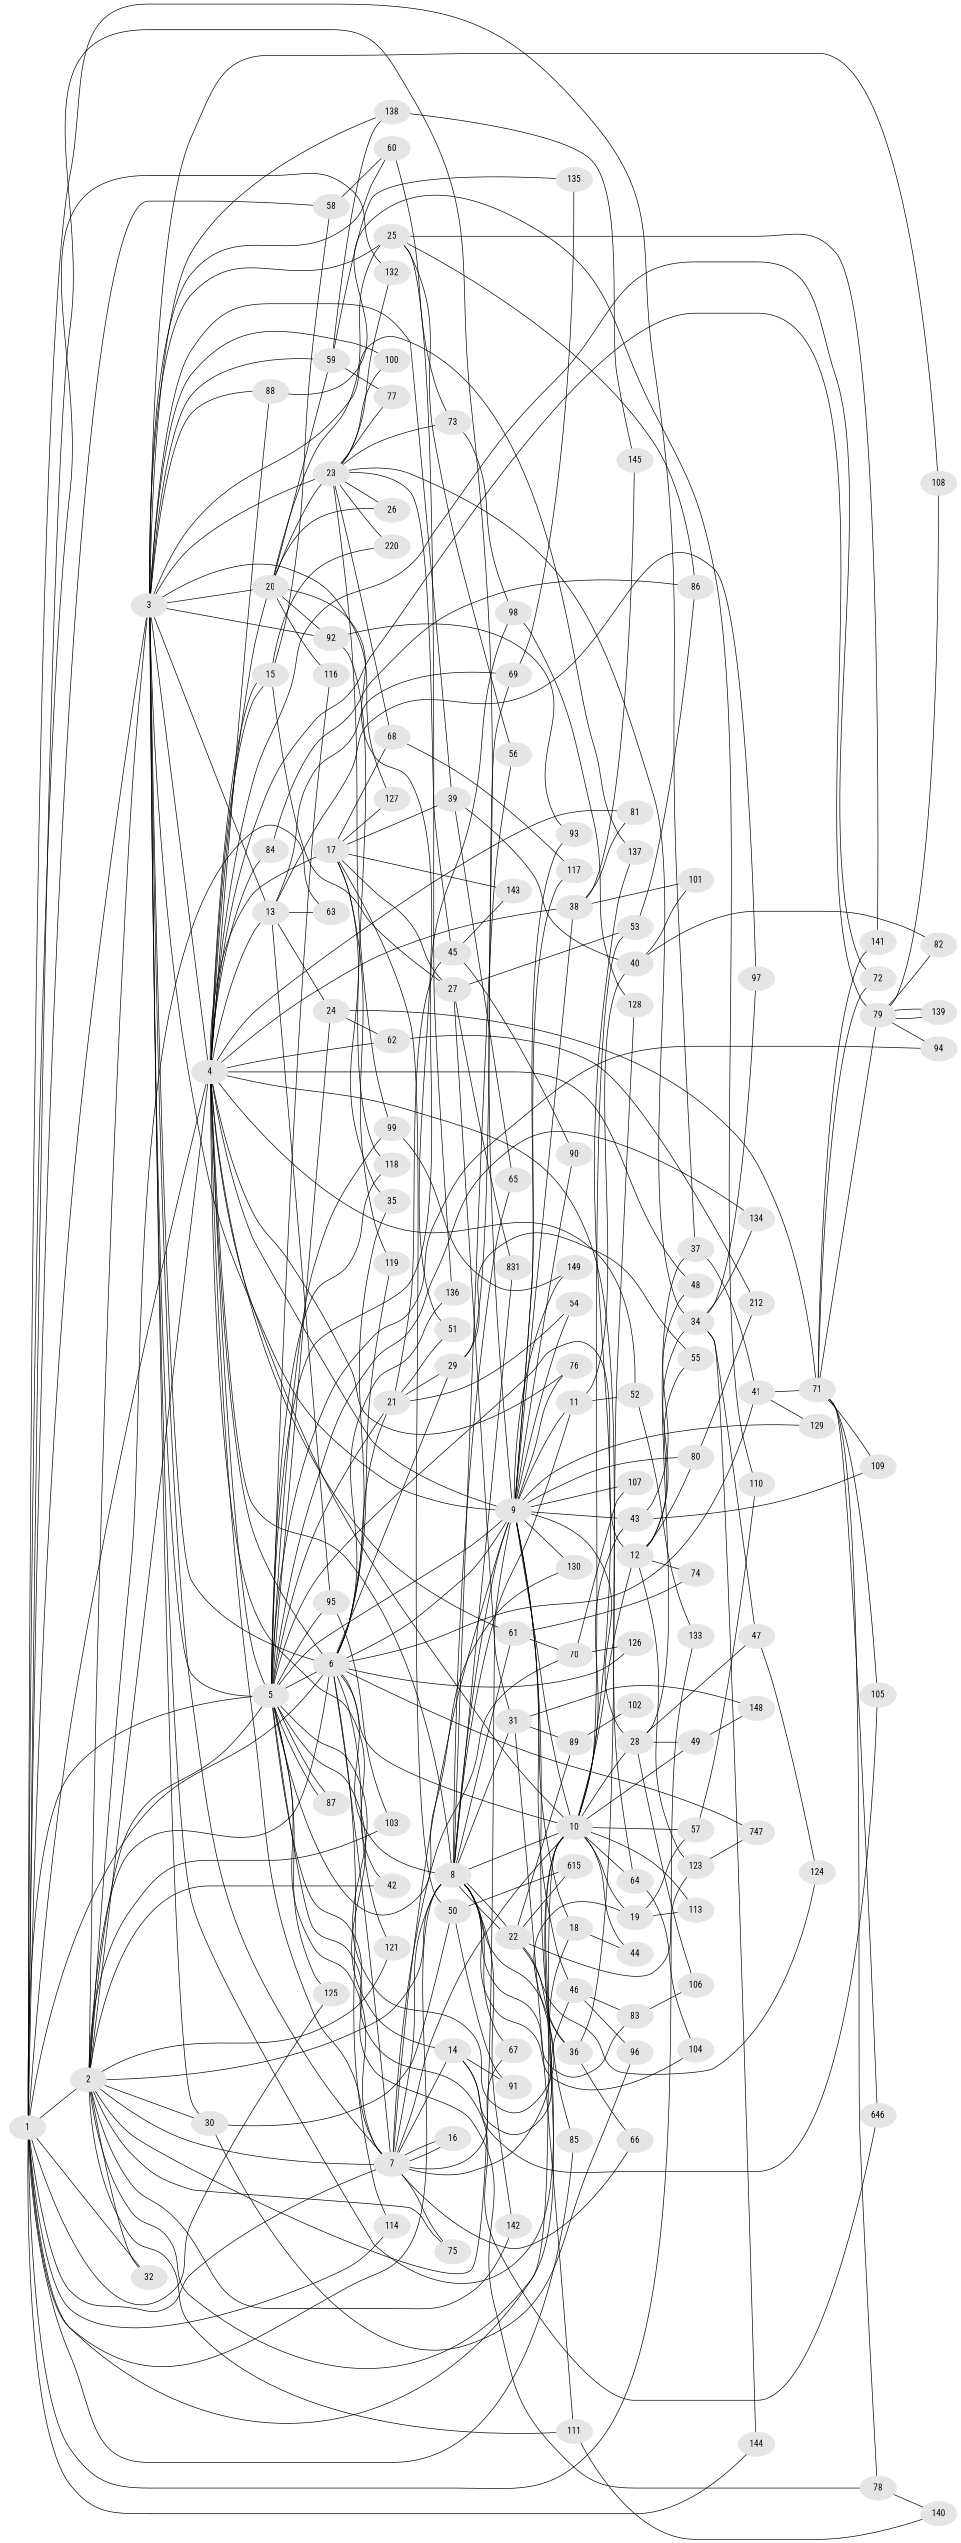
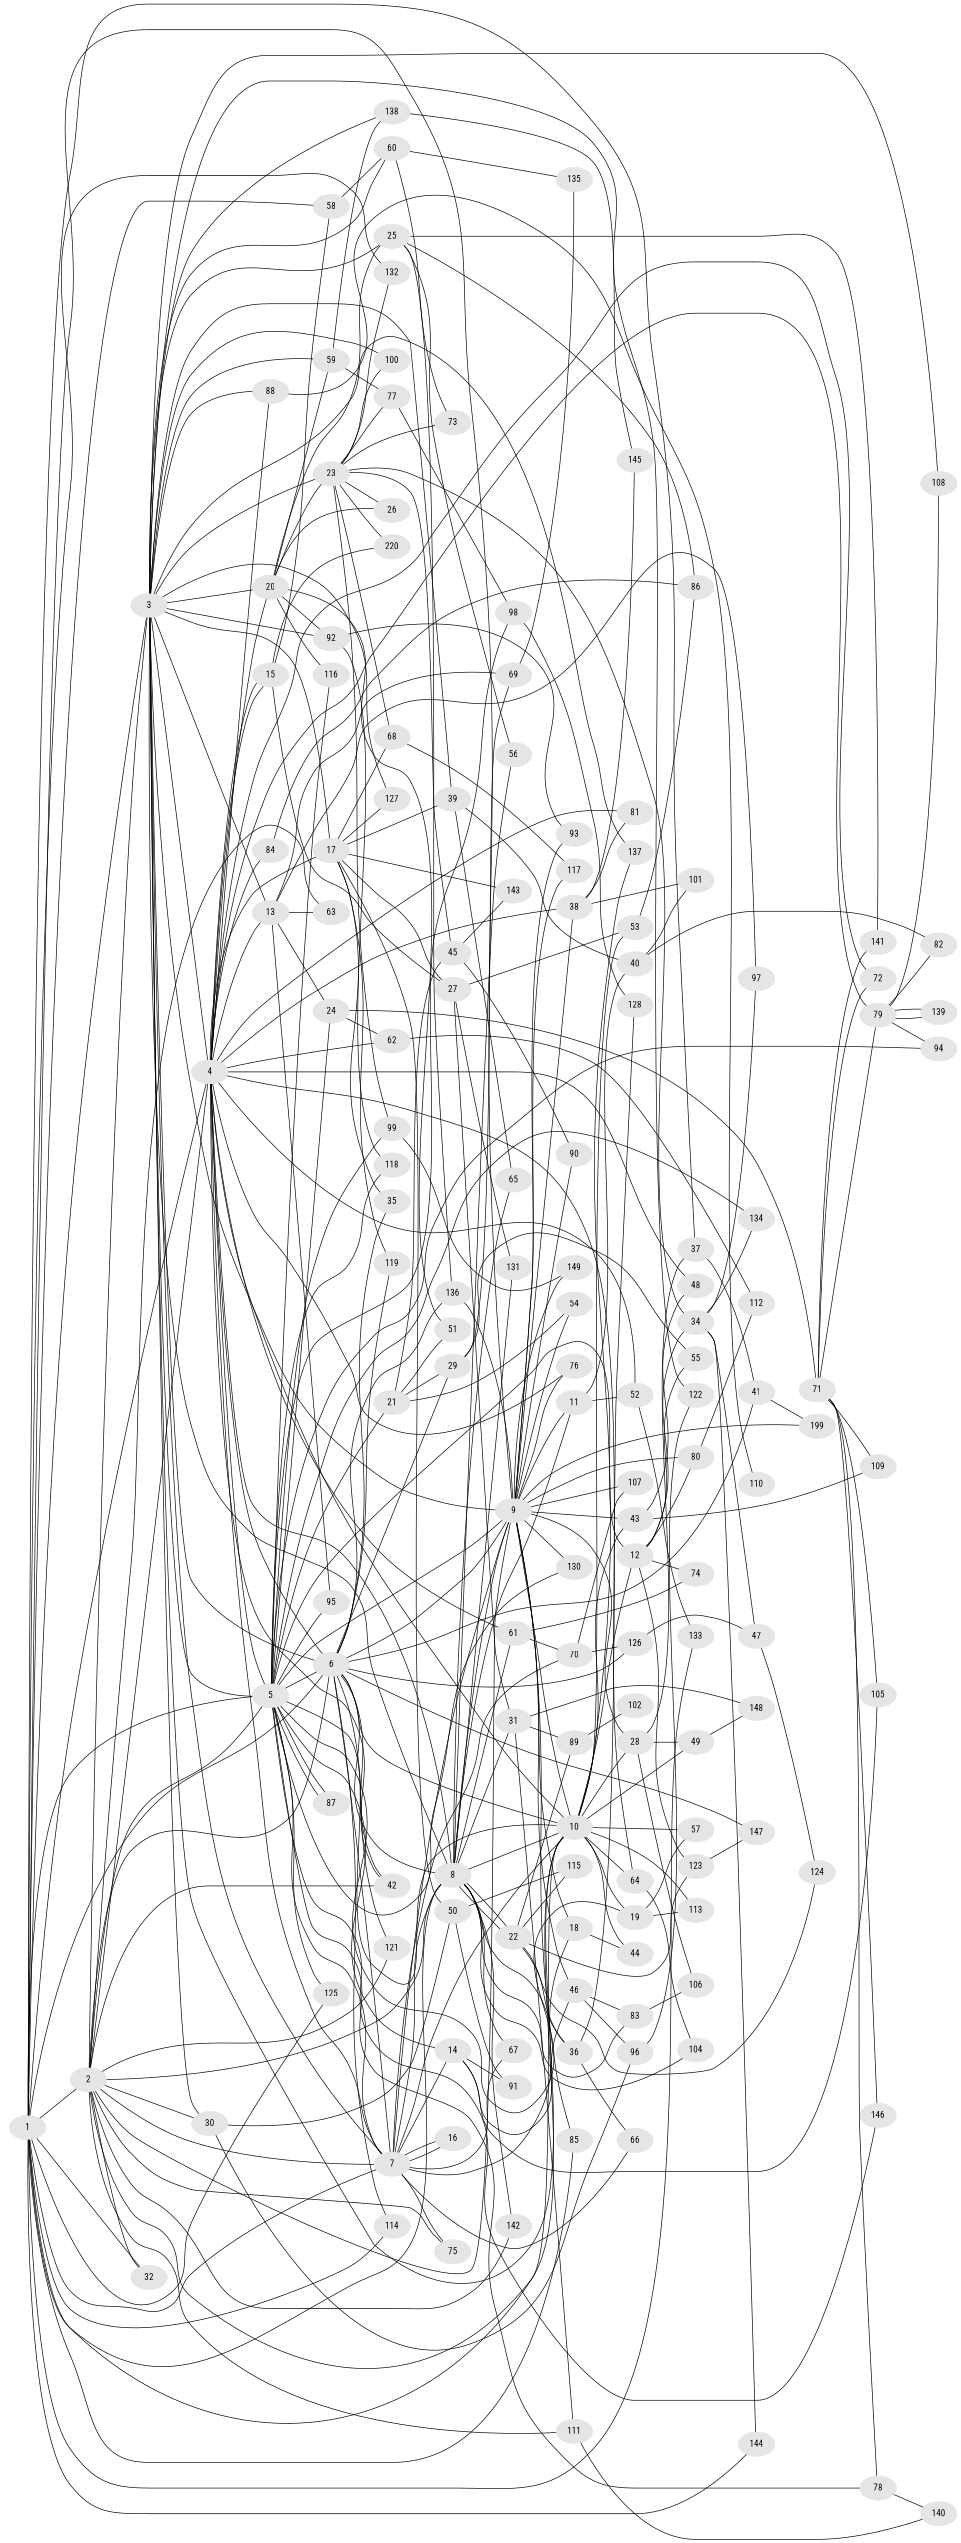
(386, 189) -> (483, 164)
(488, 520) -> (455, 510)
none -> (301, 680)
(514, 1268) -> (514, 1268)
(757, 1303) -> (757, 1303)
(293, 1310) -> (497, 1382)
none -> (173, 1323)
(787, 1391) -> none
none -> (696, 1395)
(817, 1426) -> (817, 1426)
(362, 1534) -> (362, 1775)
(735, 1642) -> none
(698, 1687) -> (694, 1615)
(392, 1824) -> none
(757, 1833) -> (757, 1833)
(574, 1866) -> (574, 1866)
none -> (364, 1951)
(878, 2115) -> (878, 2115)
